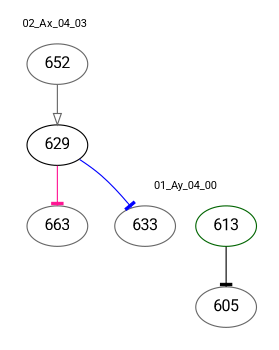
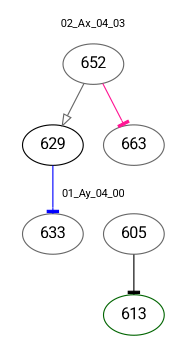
(57, 183) -> (112, 102)
(226, 264) -> (134, 272)
